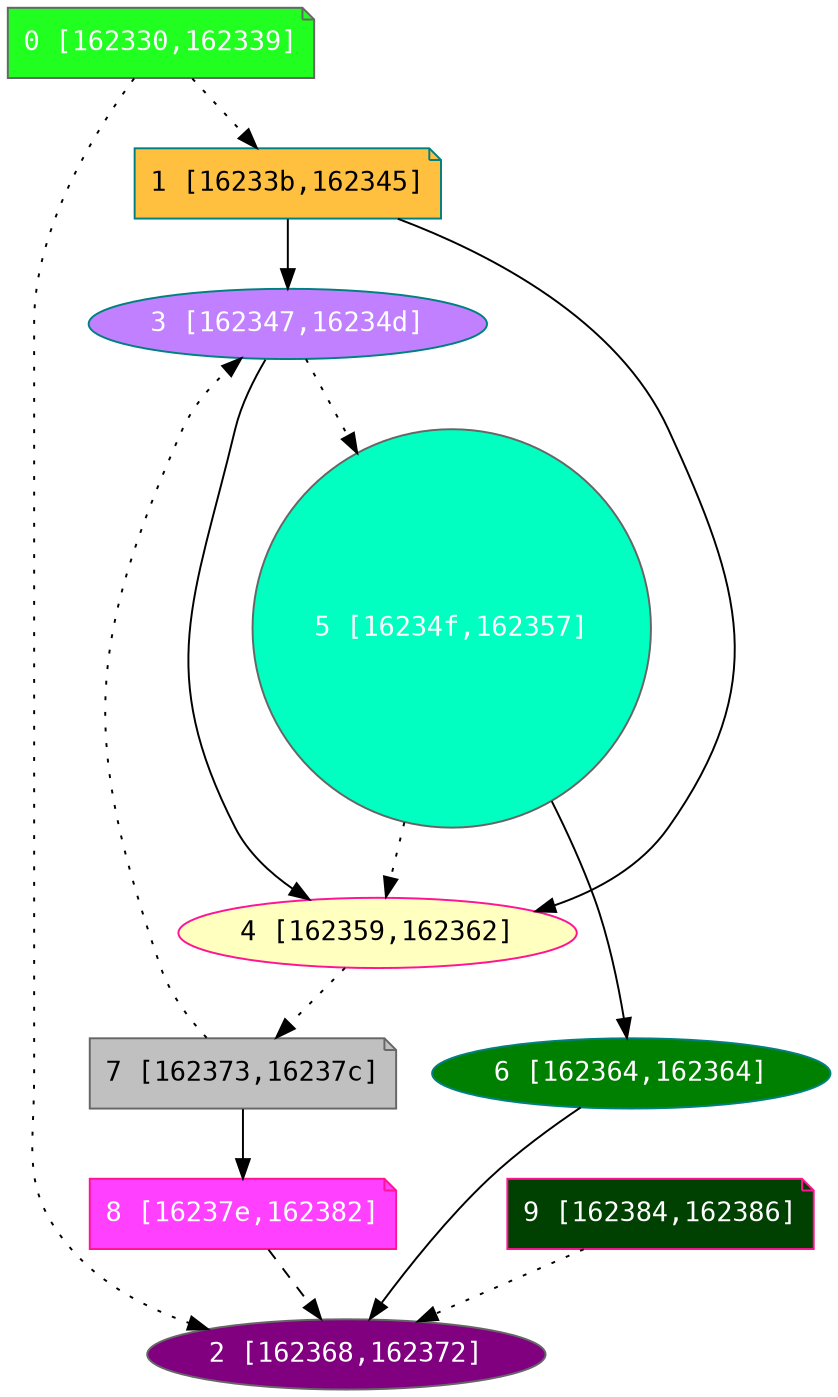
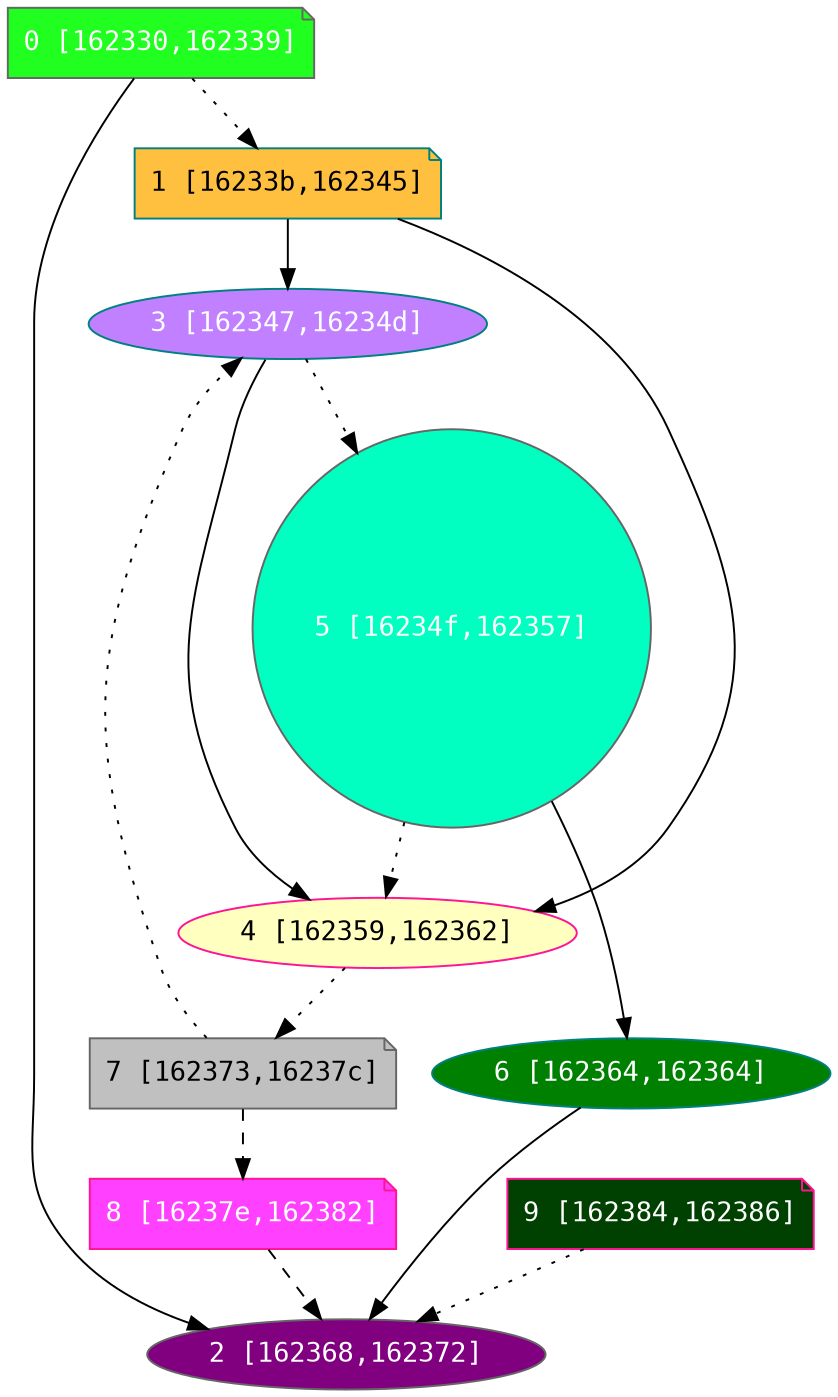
(34, 727) -> (34, 727)
(243, 1134) -> (243, 1134)
